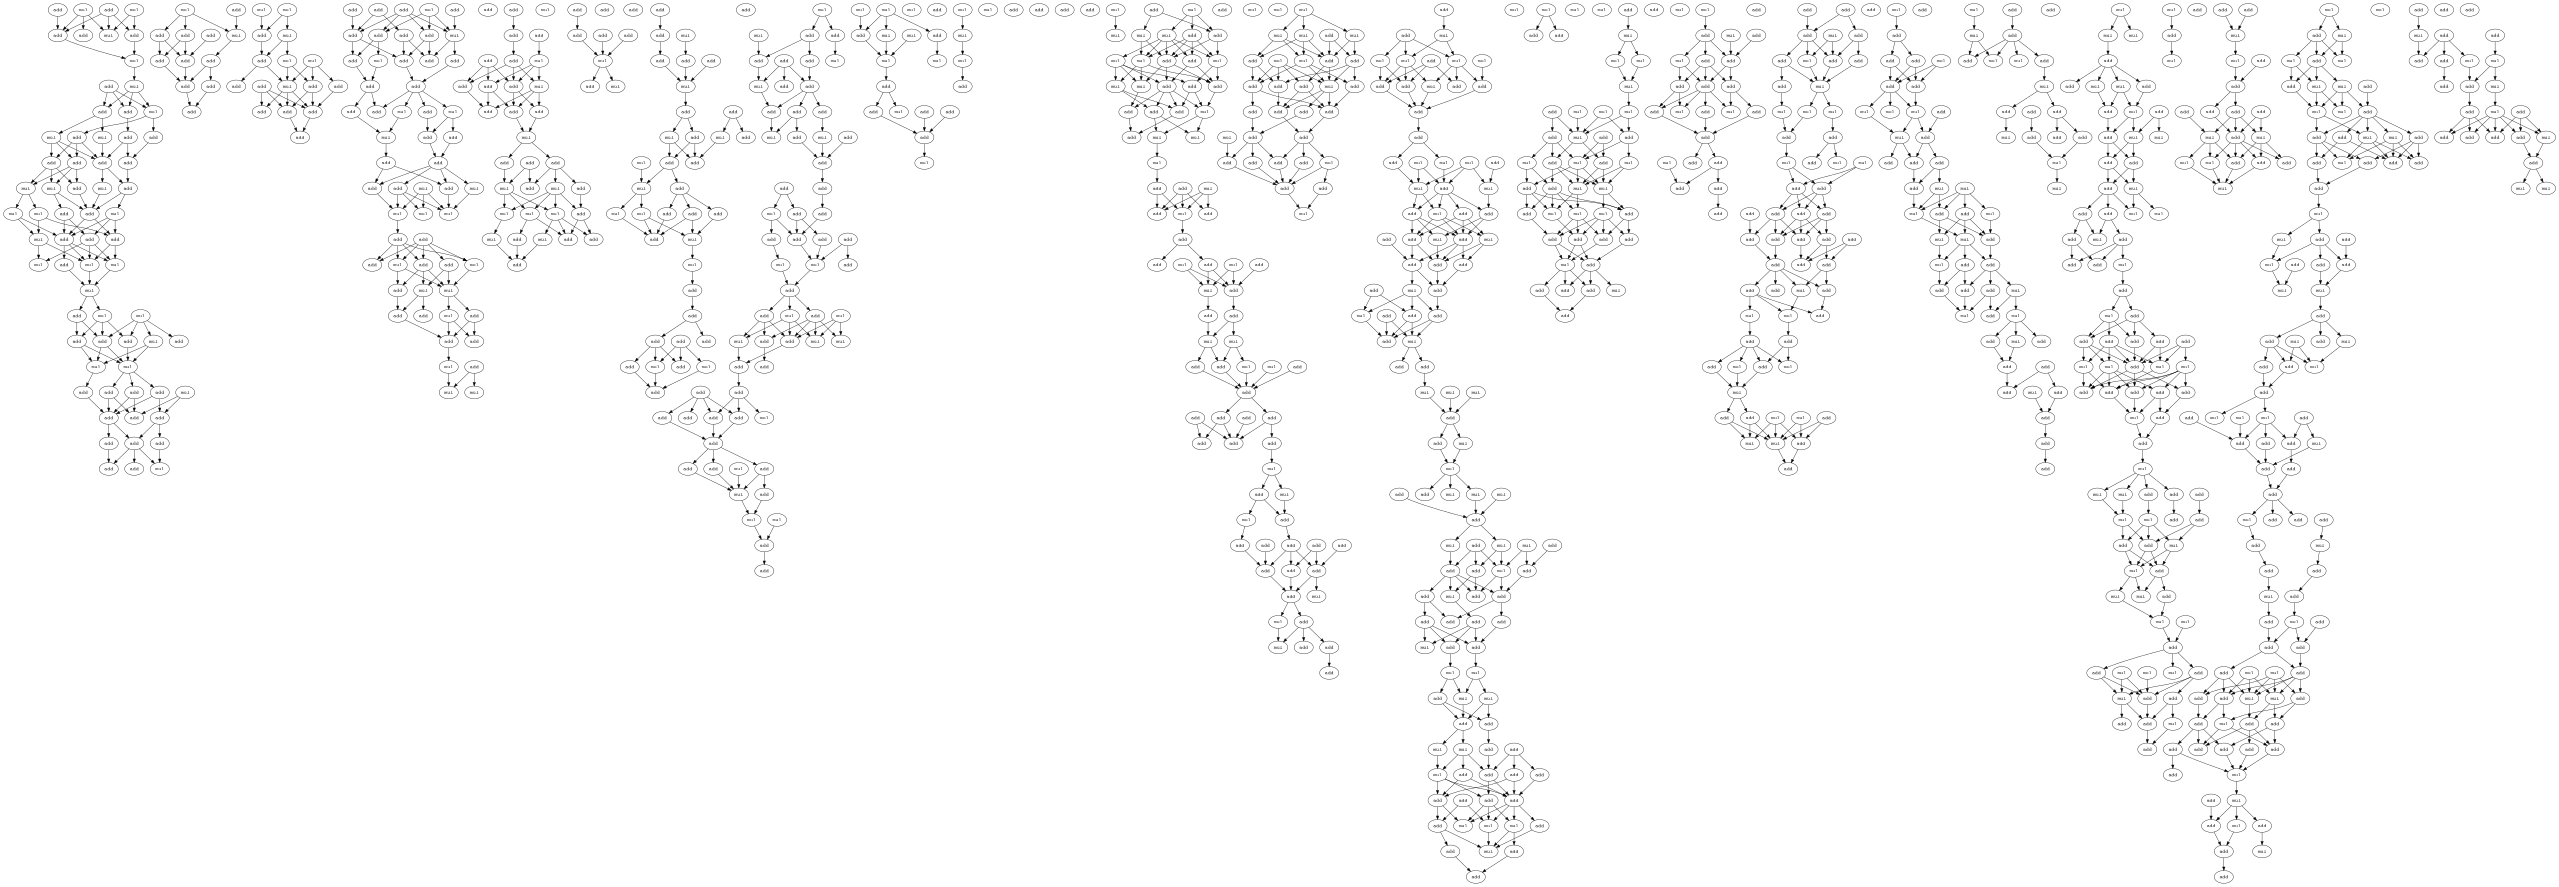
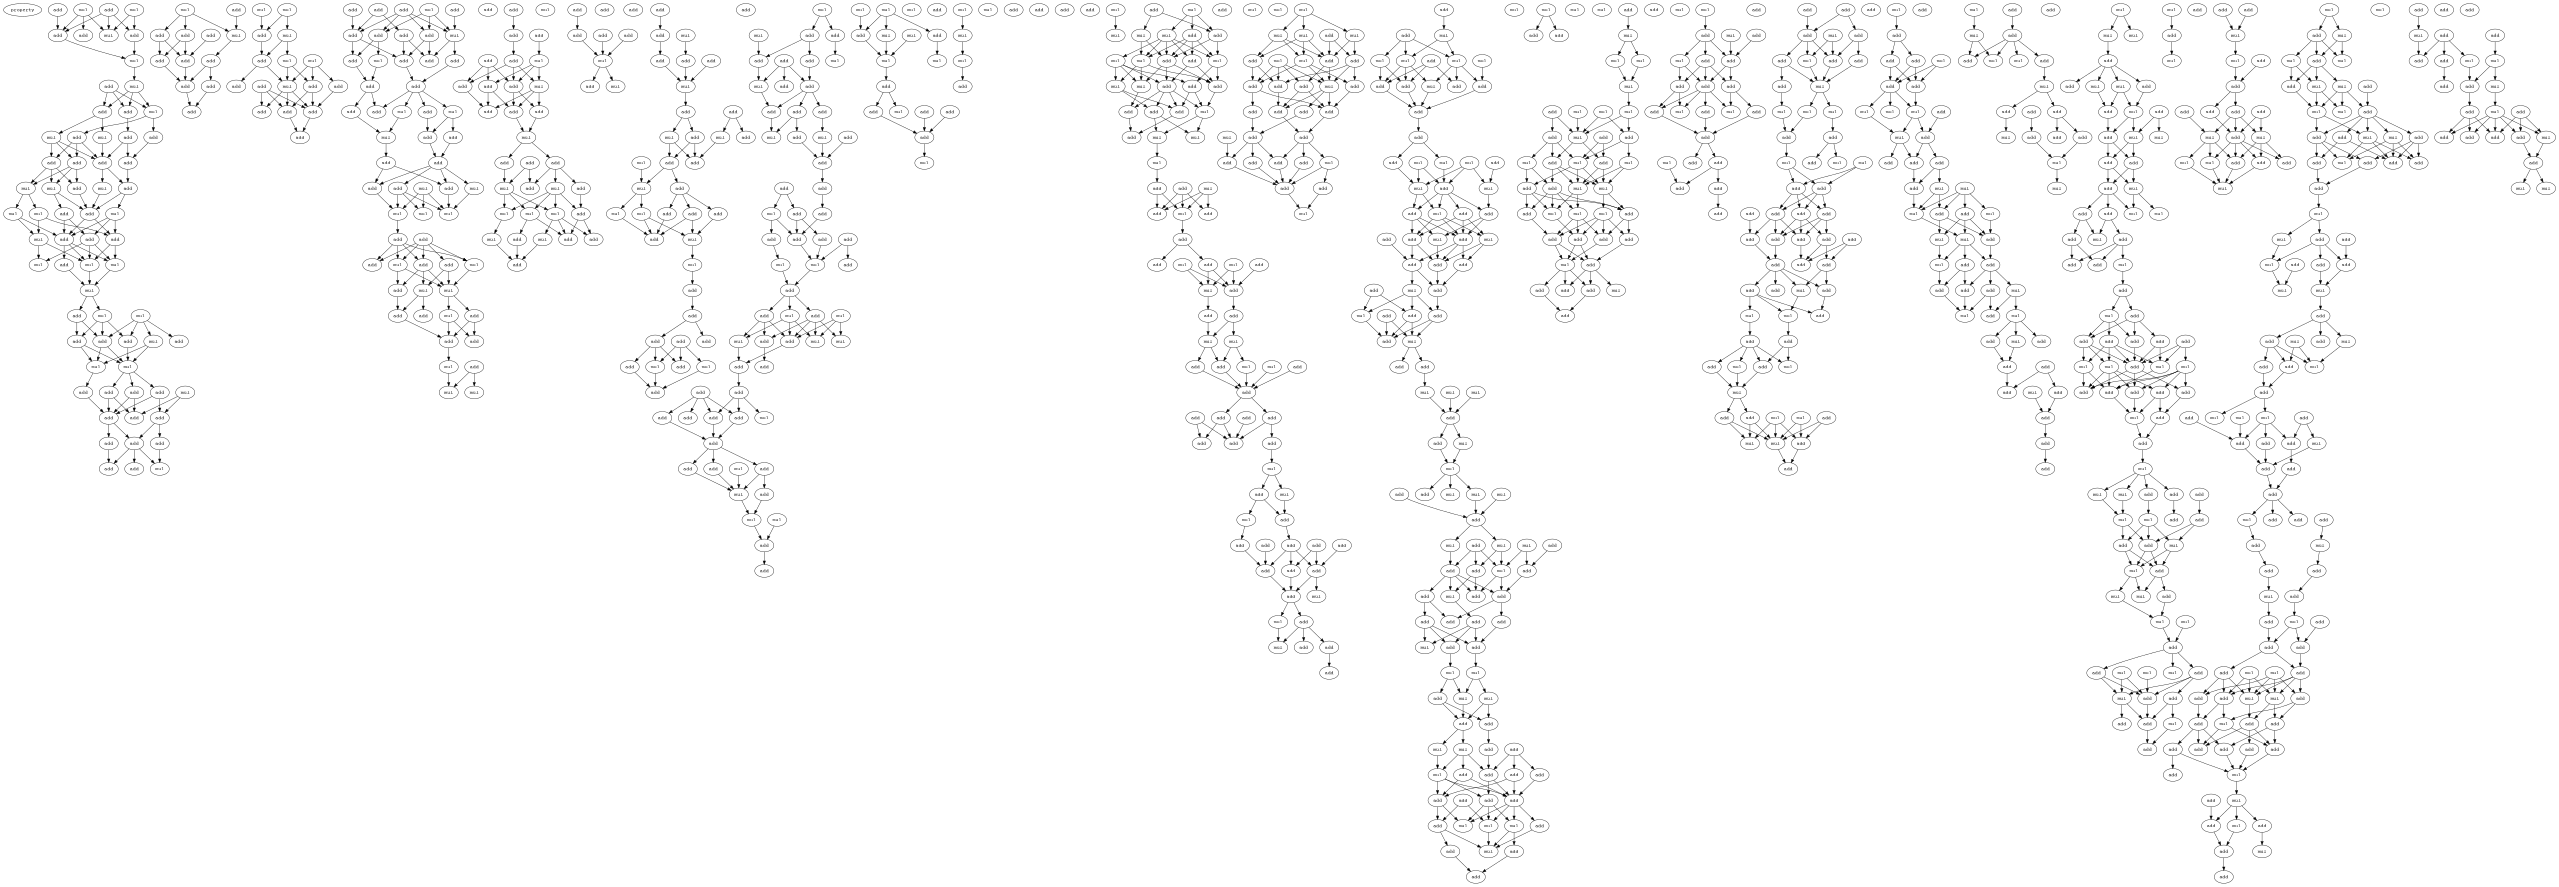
none -> (23, 10)
